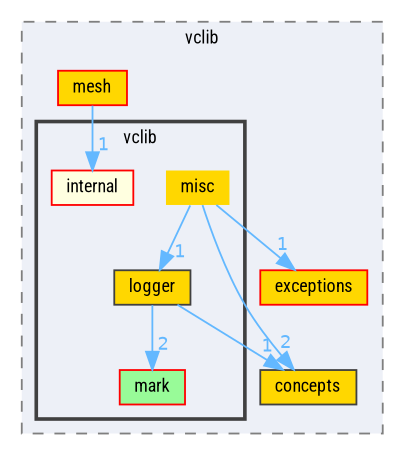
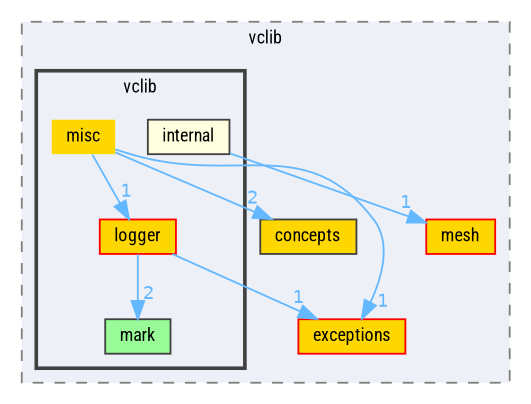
(93, 134) -> (319, 185)
(93, 188) -> (189, 137)
(152, 288) -> (138, 237)
(222, 332) -> (233, 281)
(152, 387) -> (138, 336)
